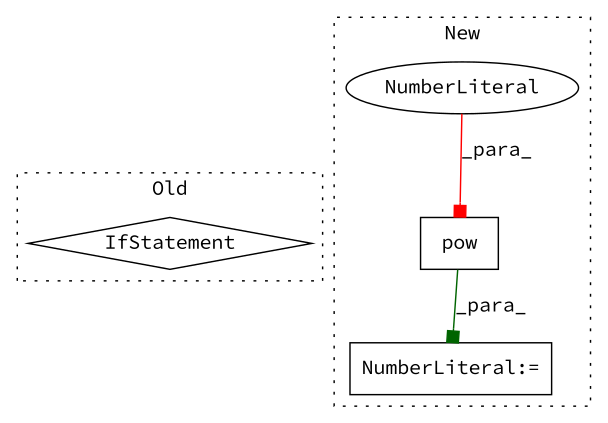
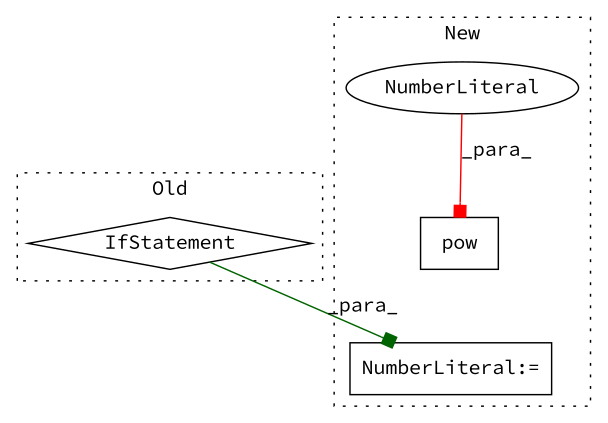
(456, 299) -> (295, 300)
